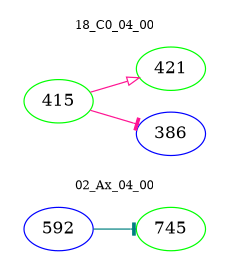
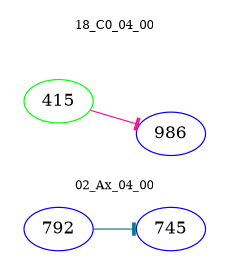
(171, 69) -> none
(171, 134) -> (171, 134)
(59, 229) -> (59, 229)
(171, 229) -> (171, 229)
